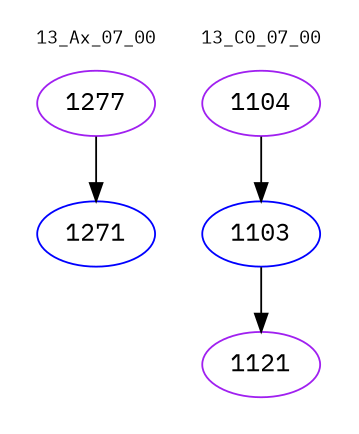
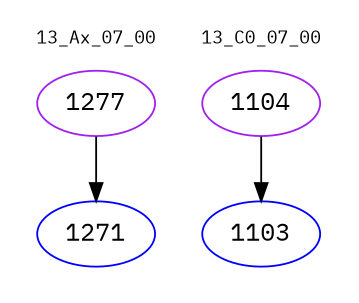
(261, 365) -> none
